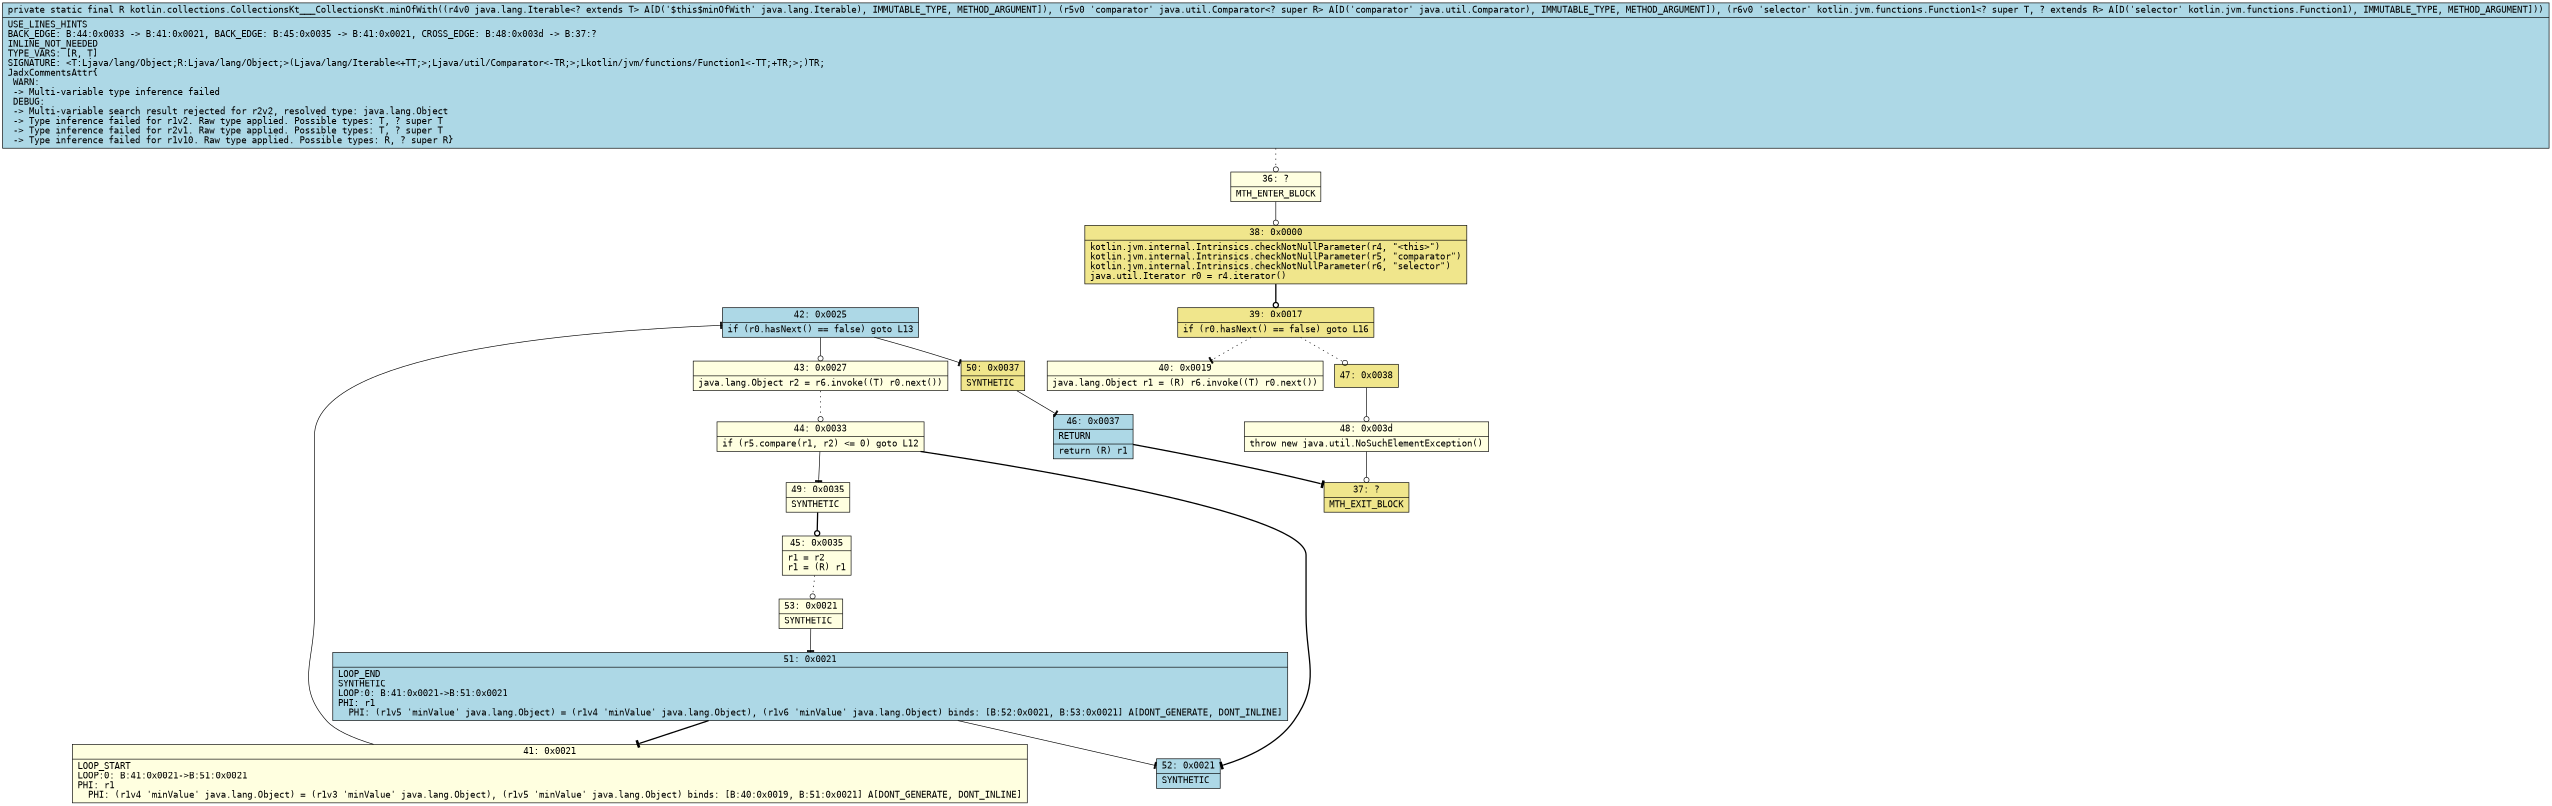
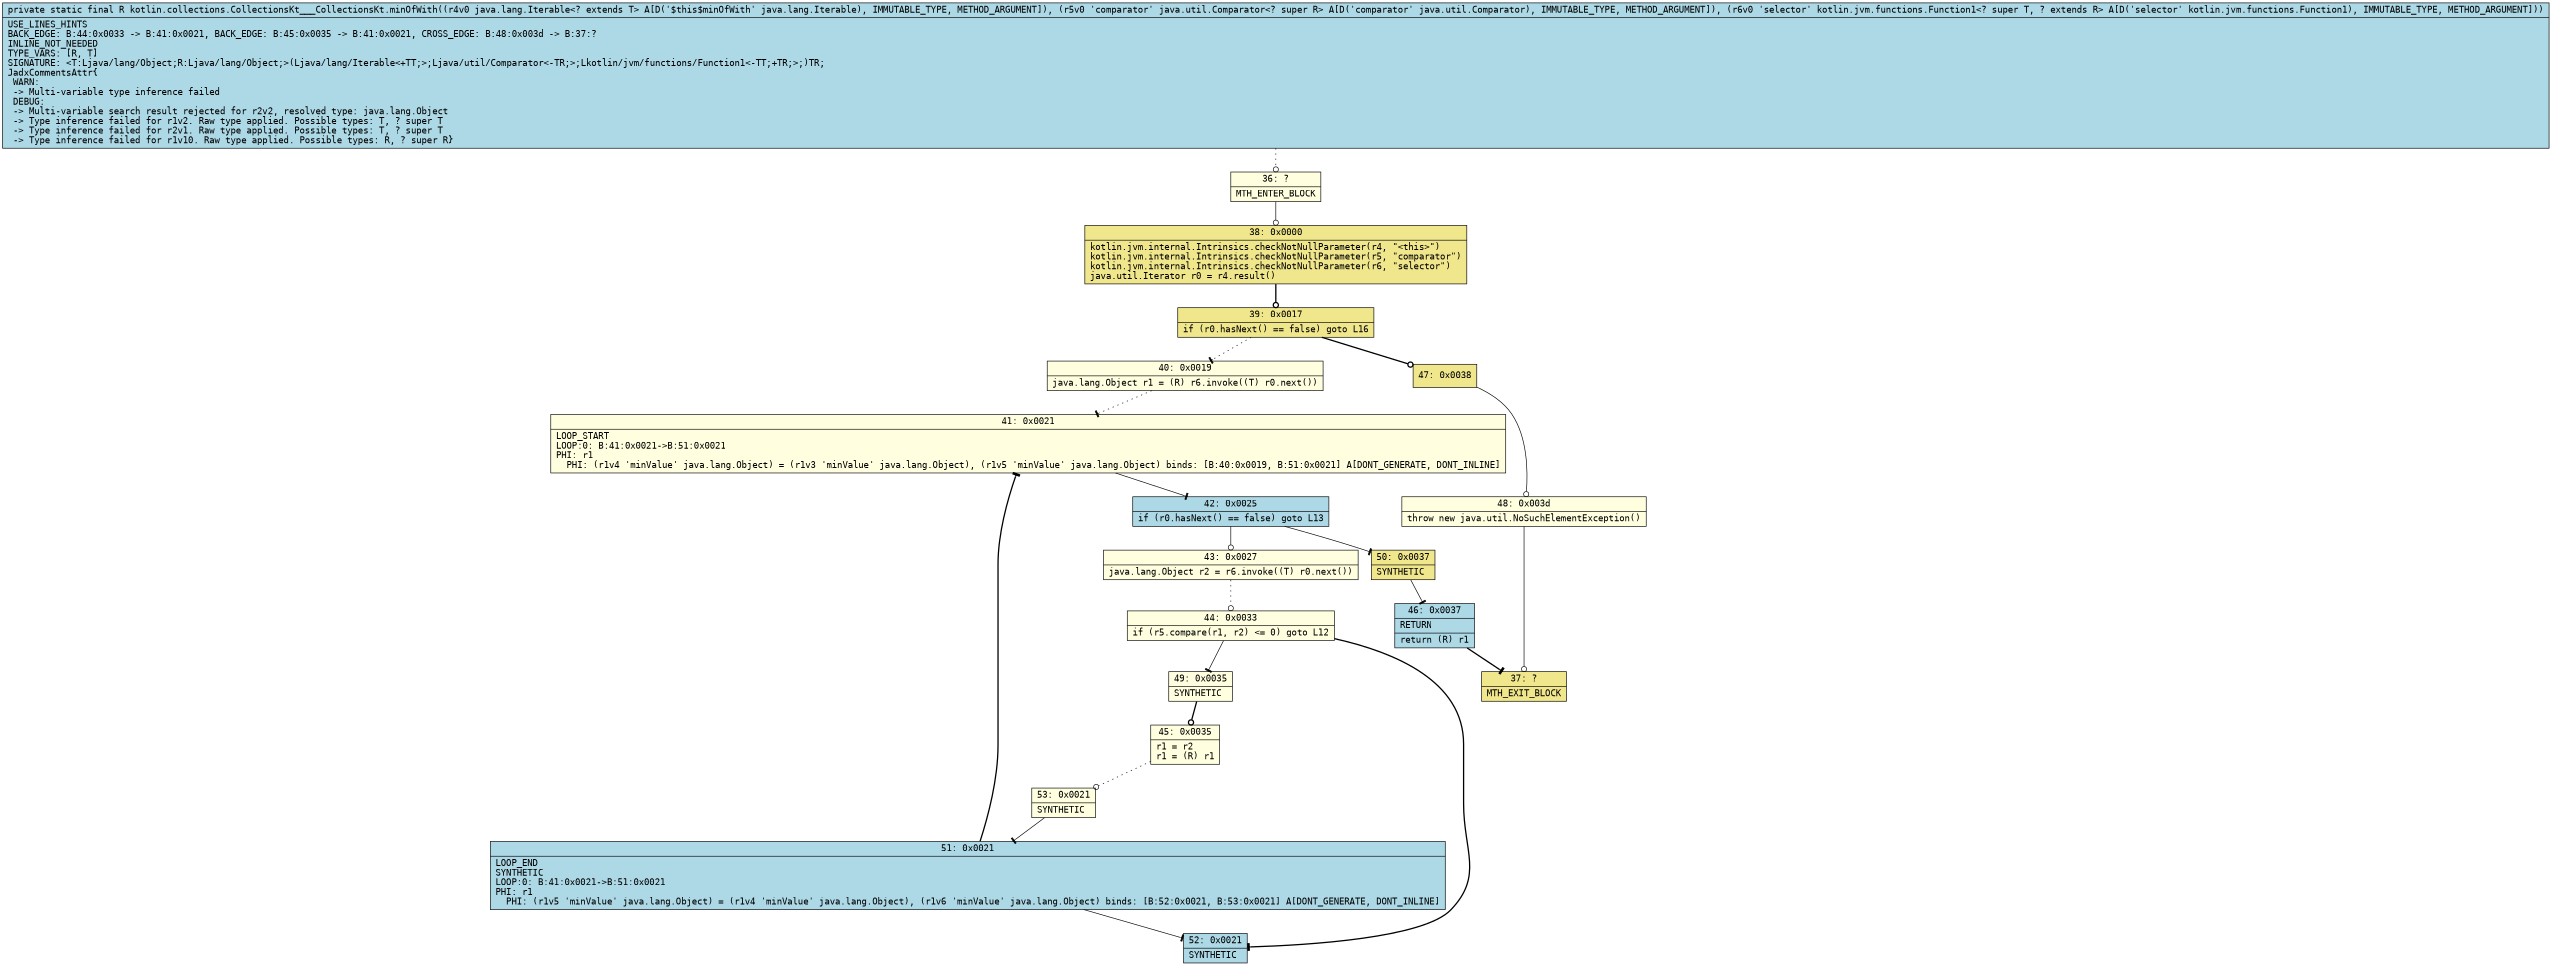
(1188, 276) -> (1183, 276)
(1322, 349) -> (1365, 351)
none -> (1125, 402)
